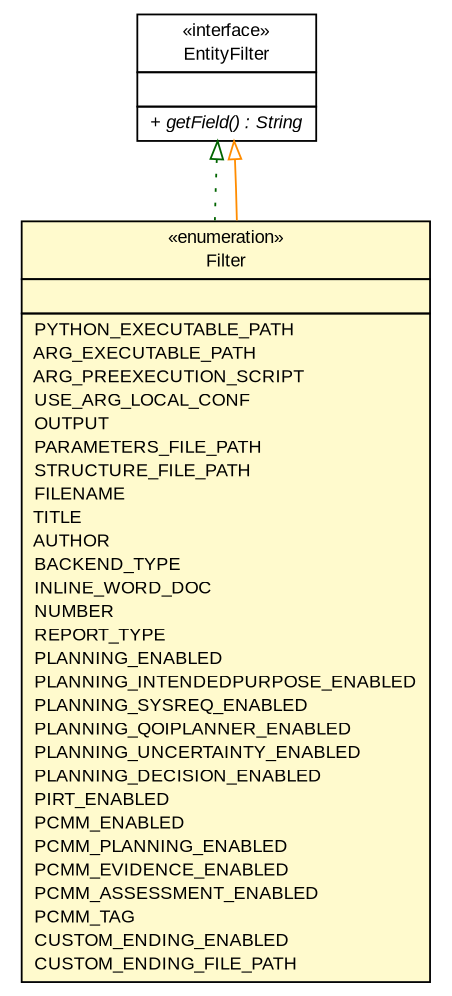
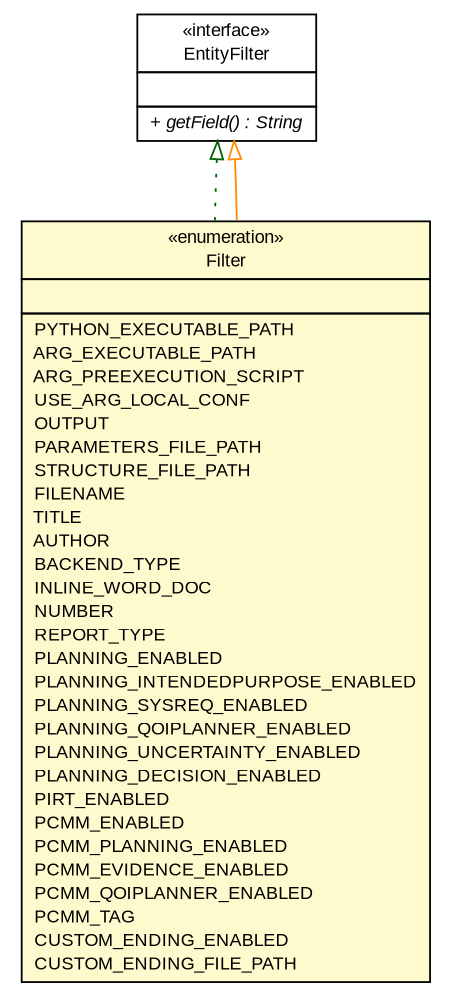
(177, 894) -> (174, 894)
